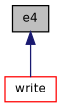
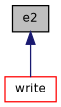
(31, 19) -> (31, 19)
